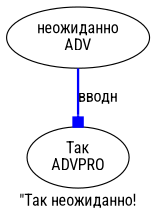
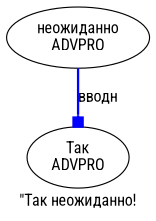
(78, 38) -> (78, 38)
